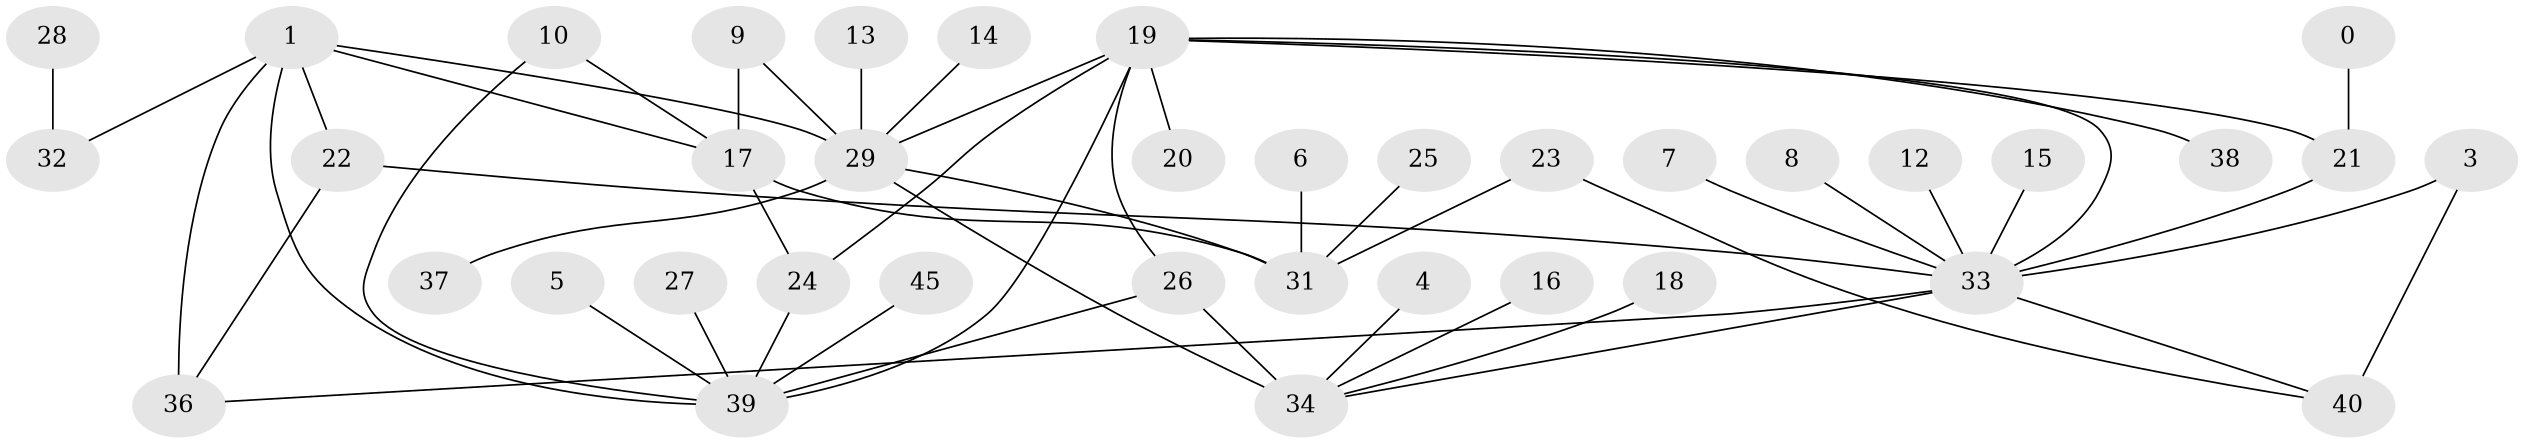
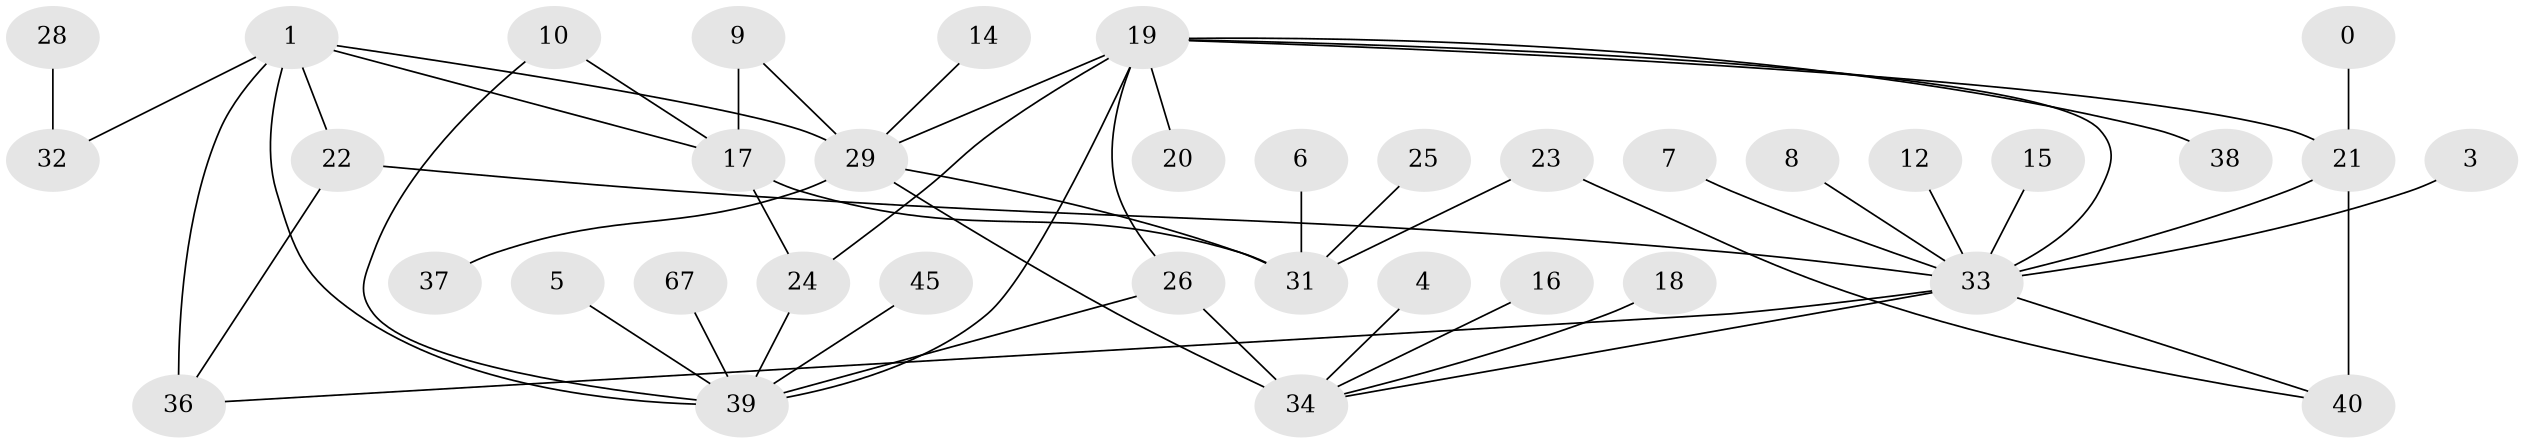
(861, 38) -> none
(681, 283) -> (681, 283)
(2410, 283) -> (2349, 283)
